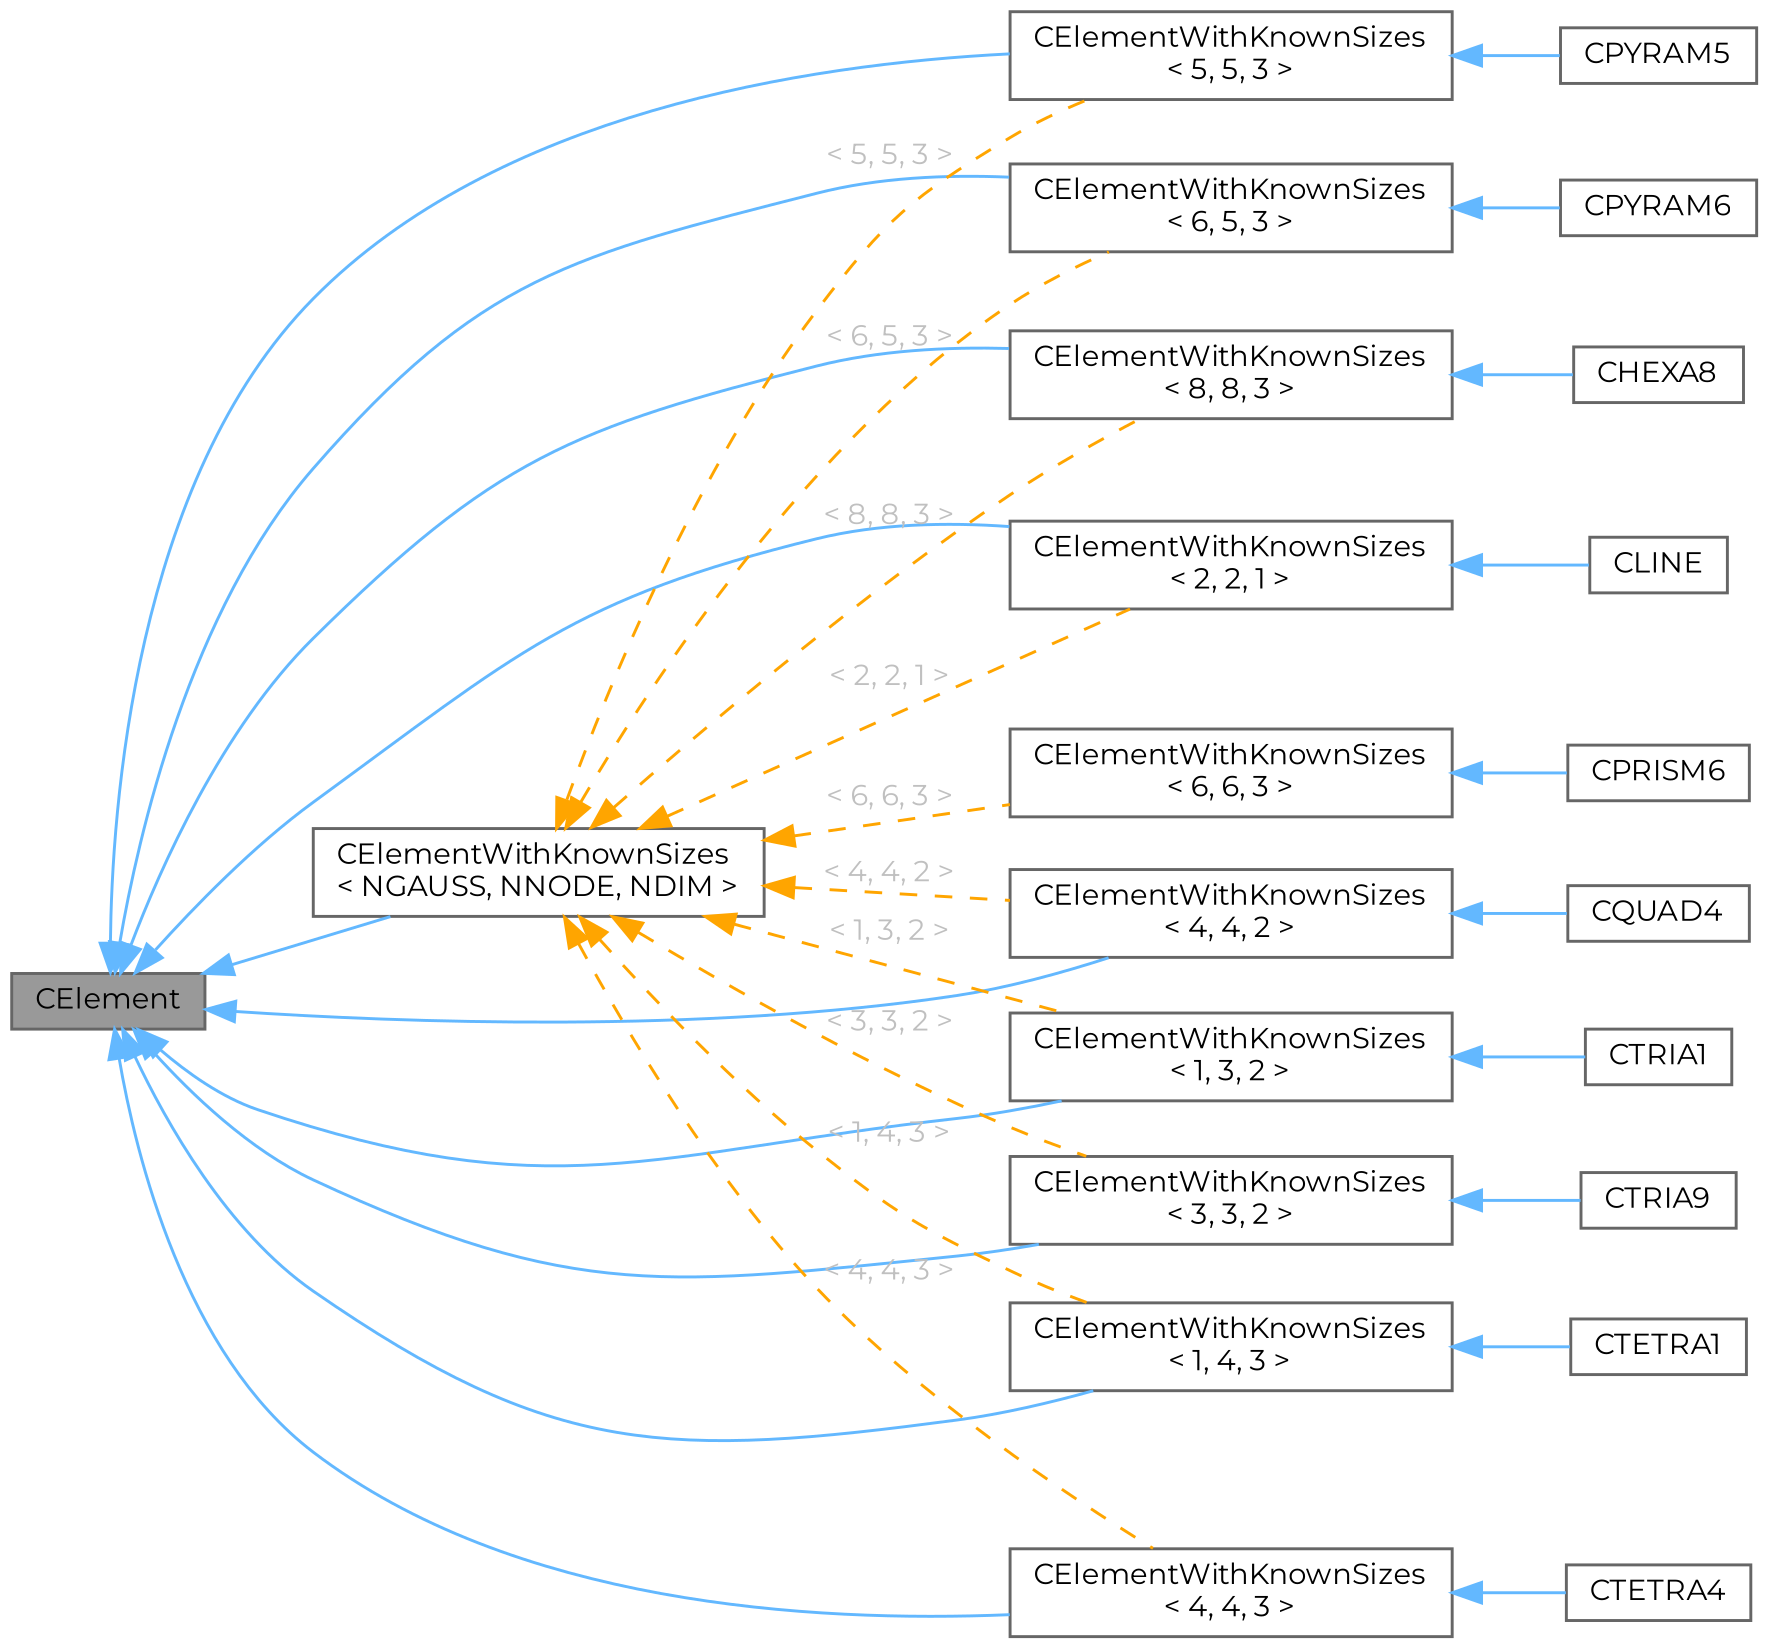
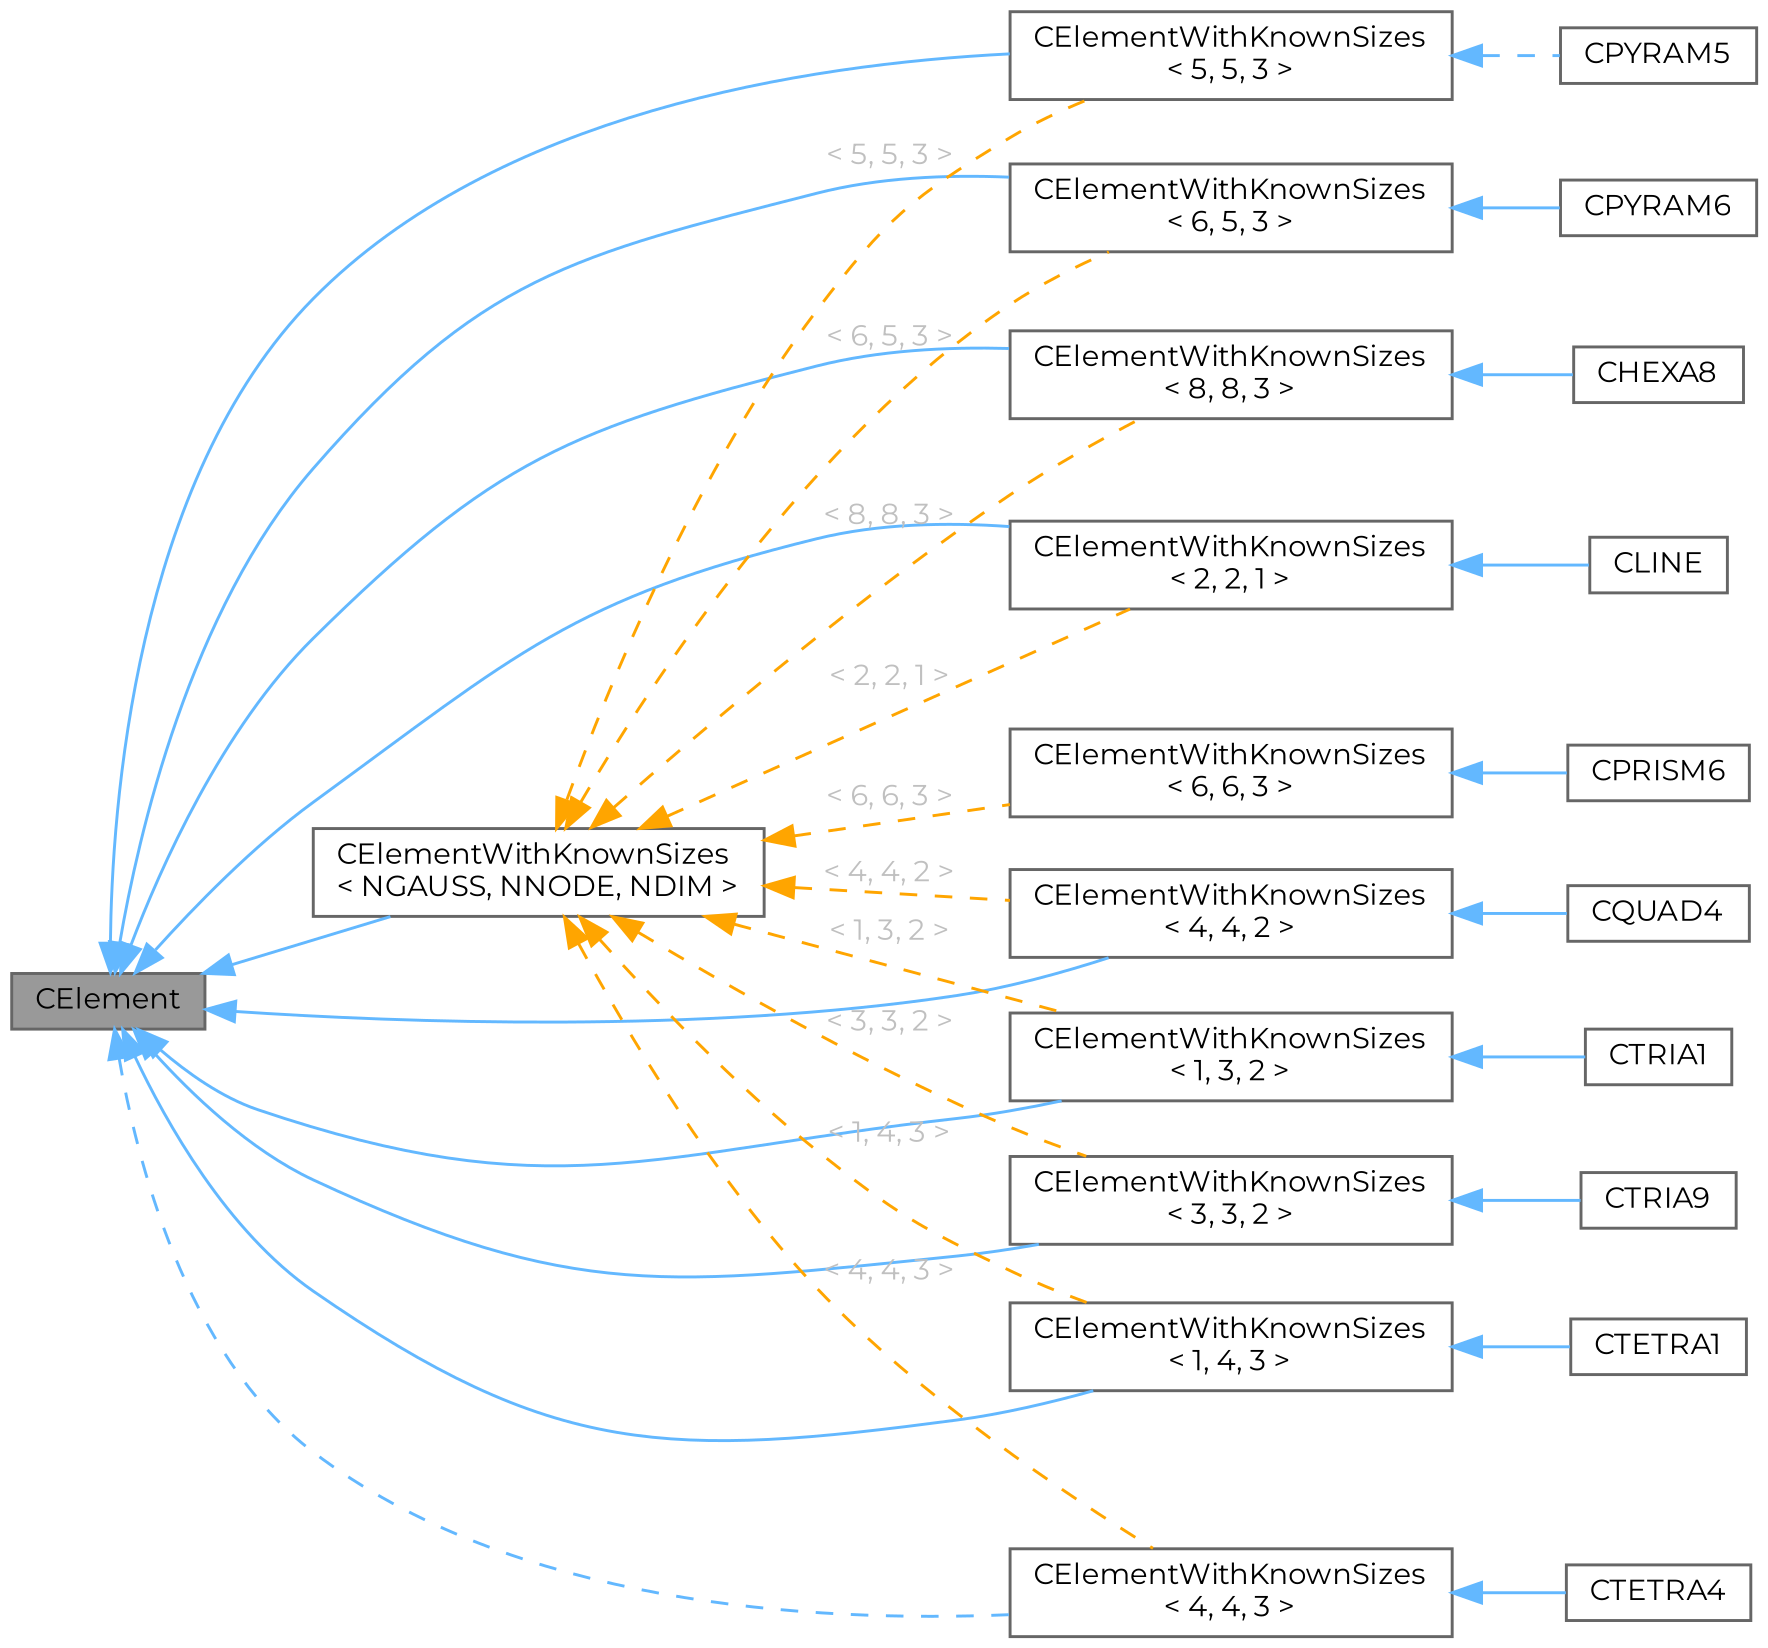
(1521, 56) -> (1521, 56)
(434, 1522) -> (434, 1522)
